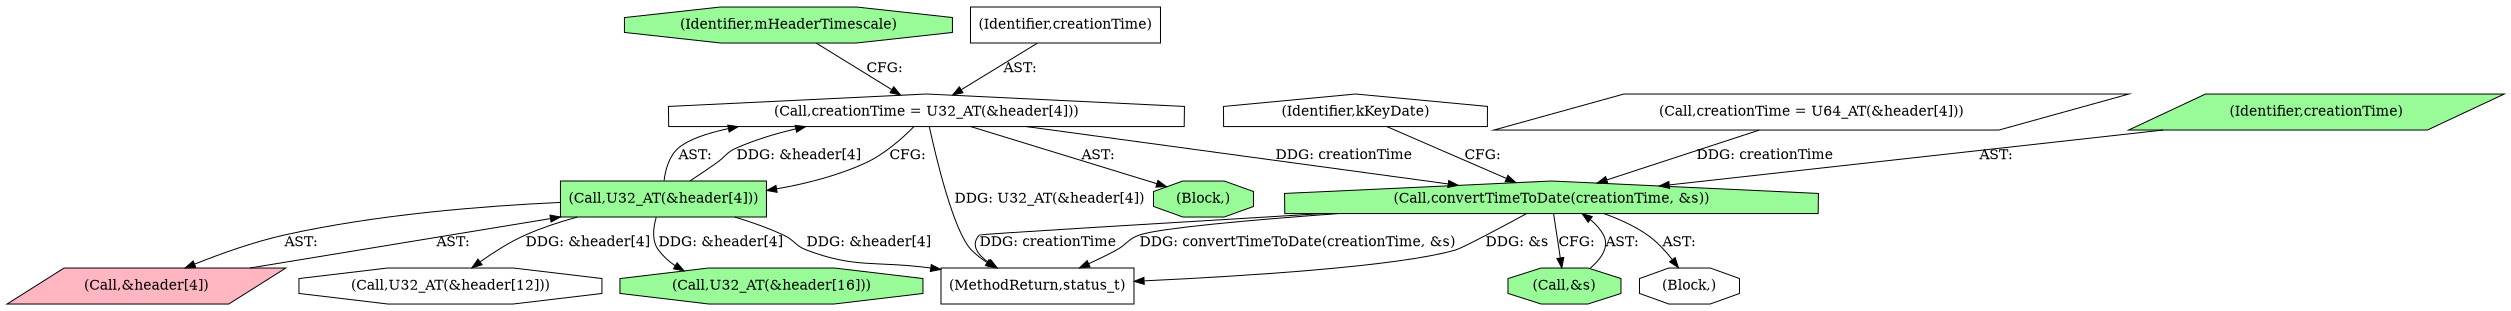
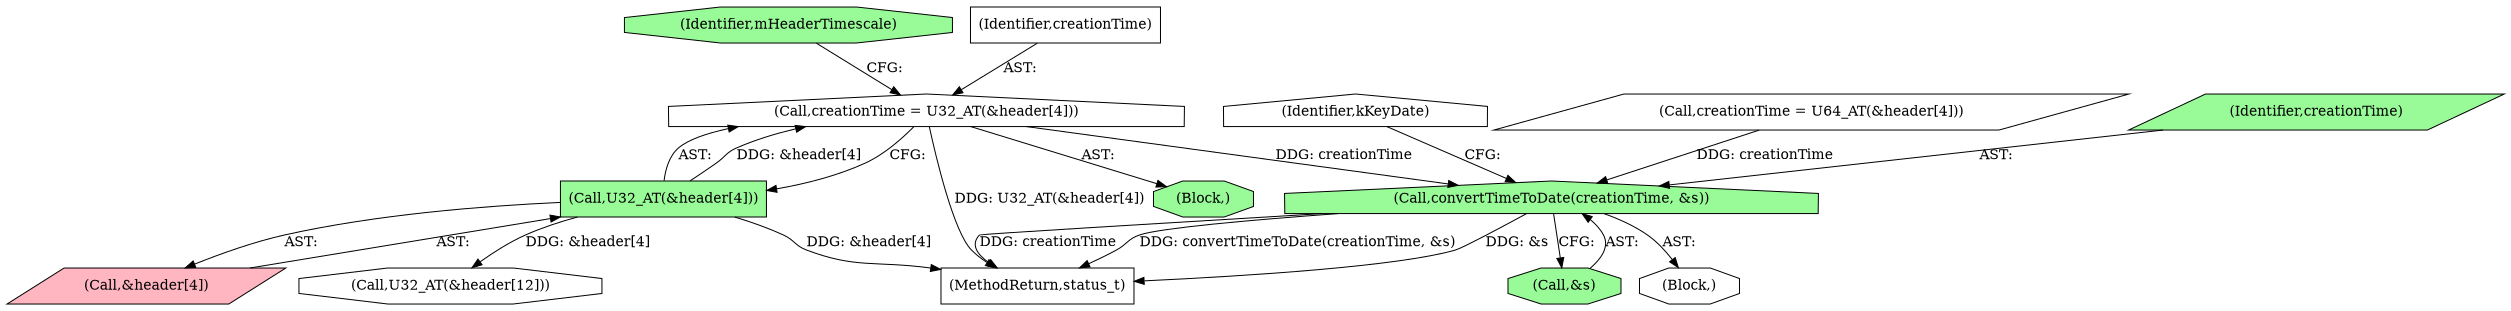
(771, 286) -> none
